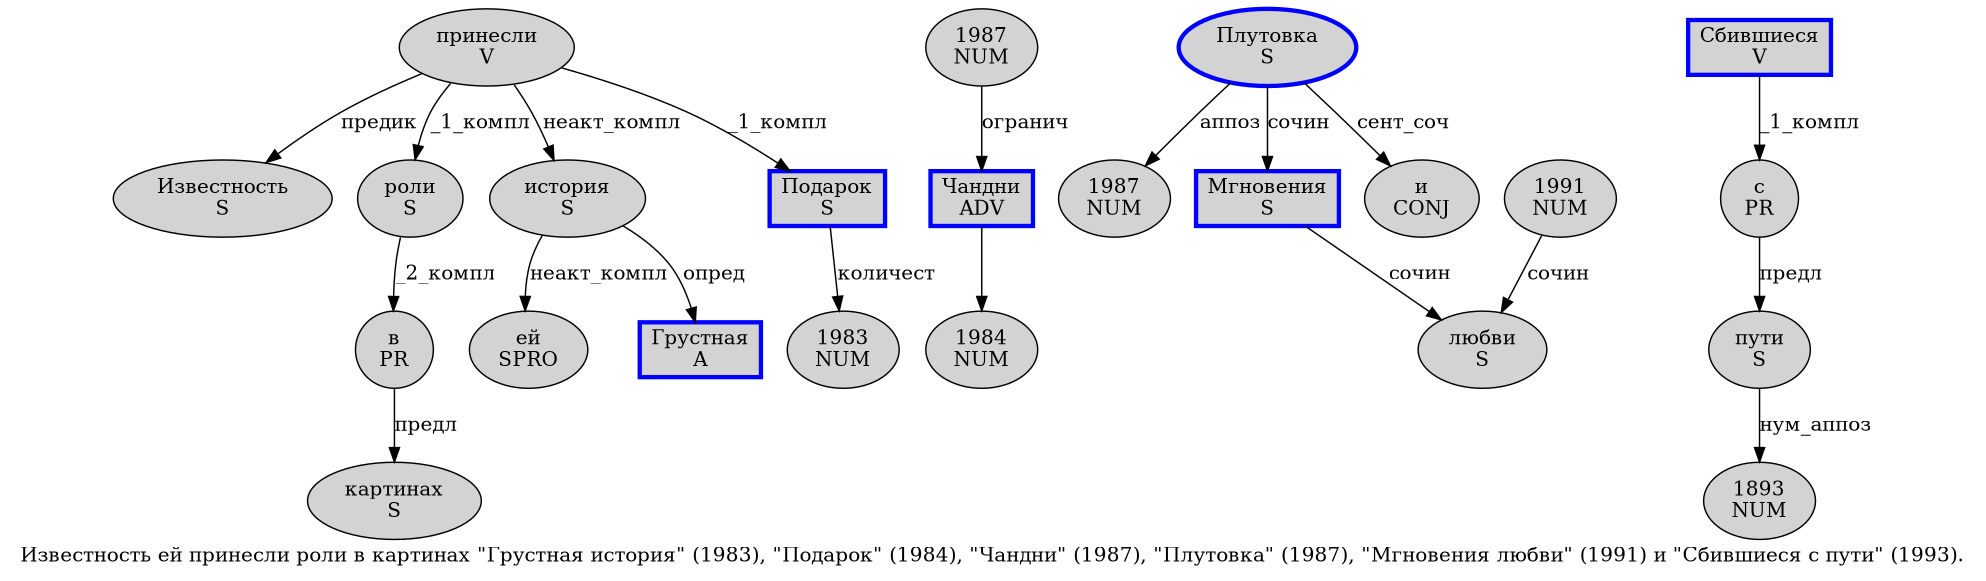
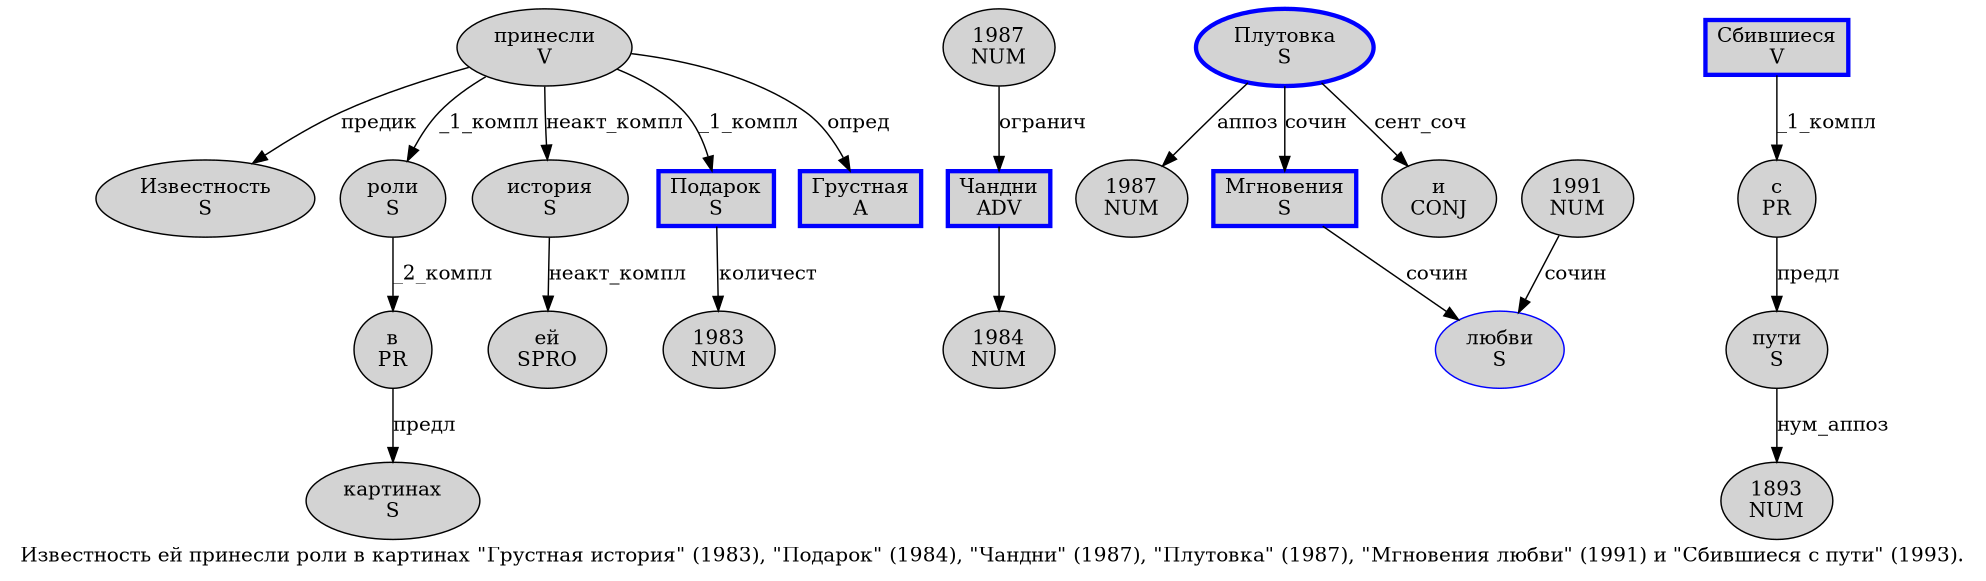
(666, 260) -> (750, 83)
(1482, 350) -> (1500, 350)
